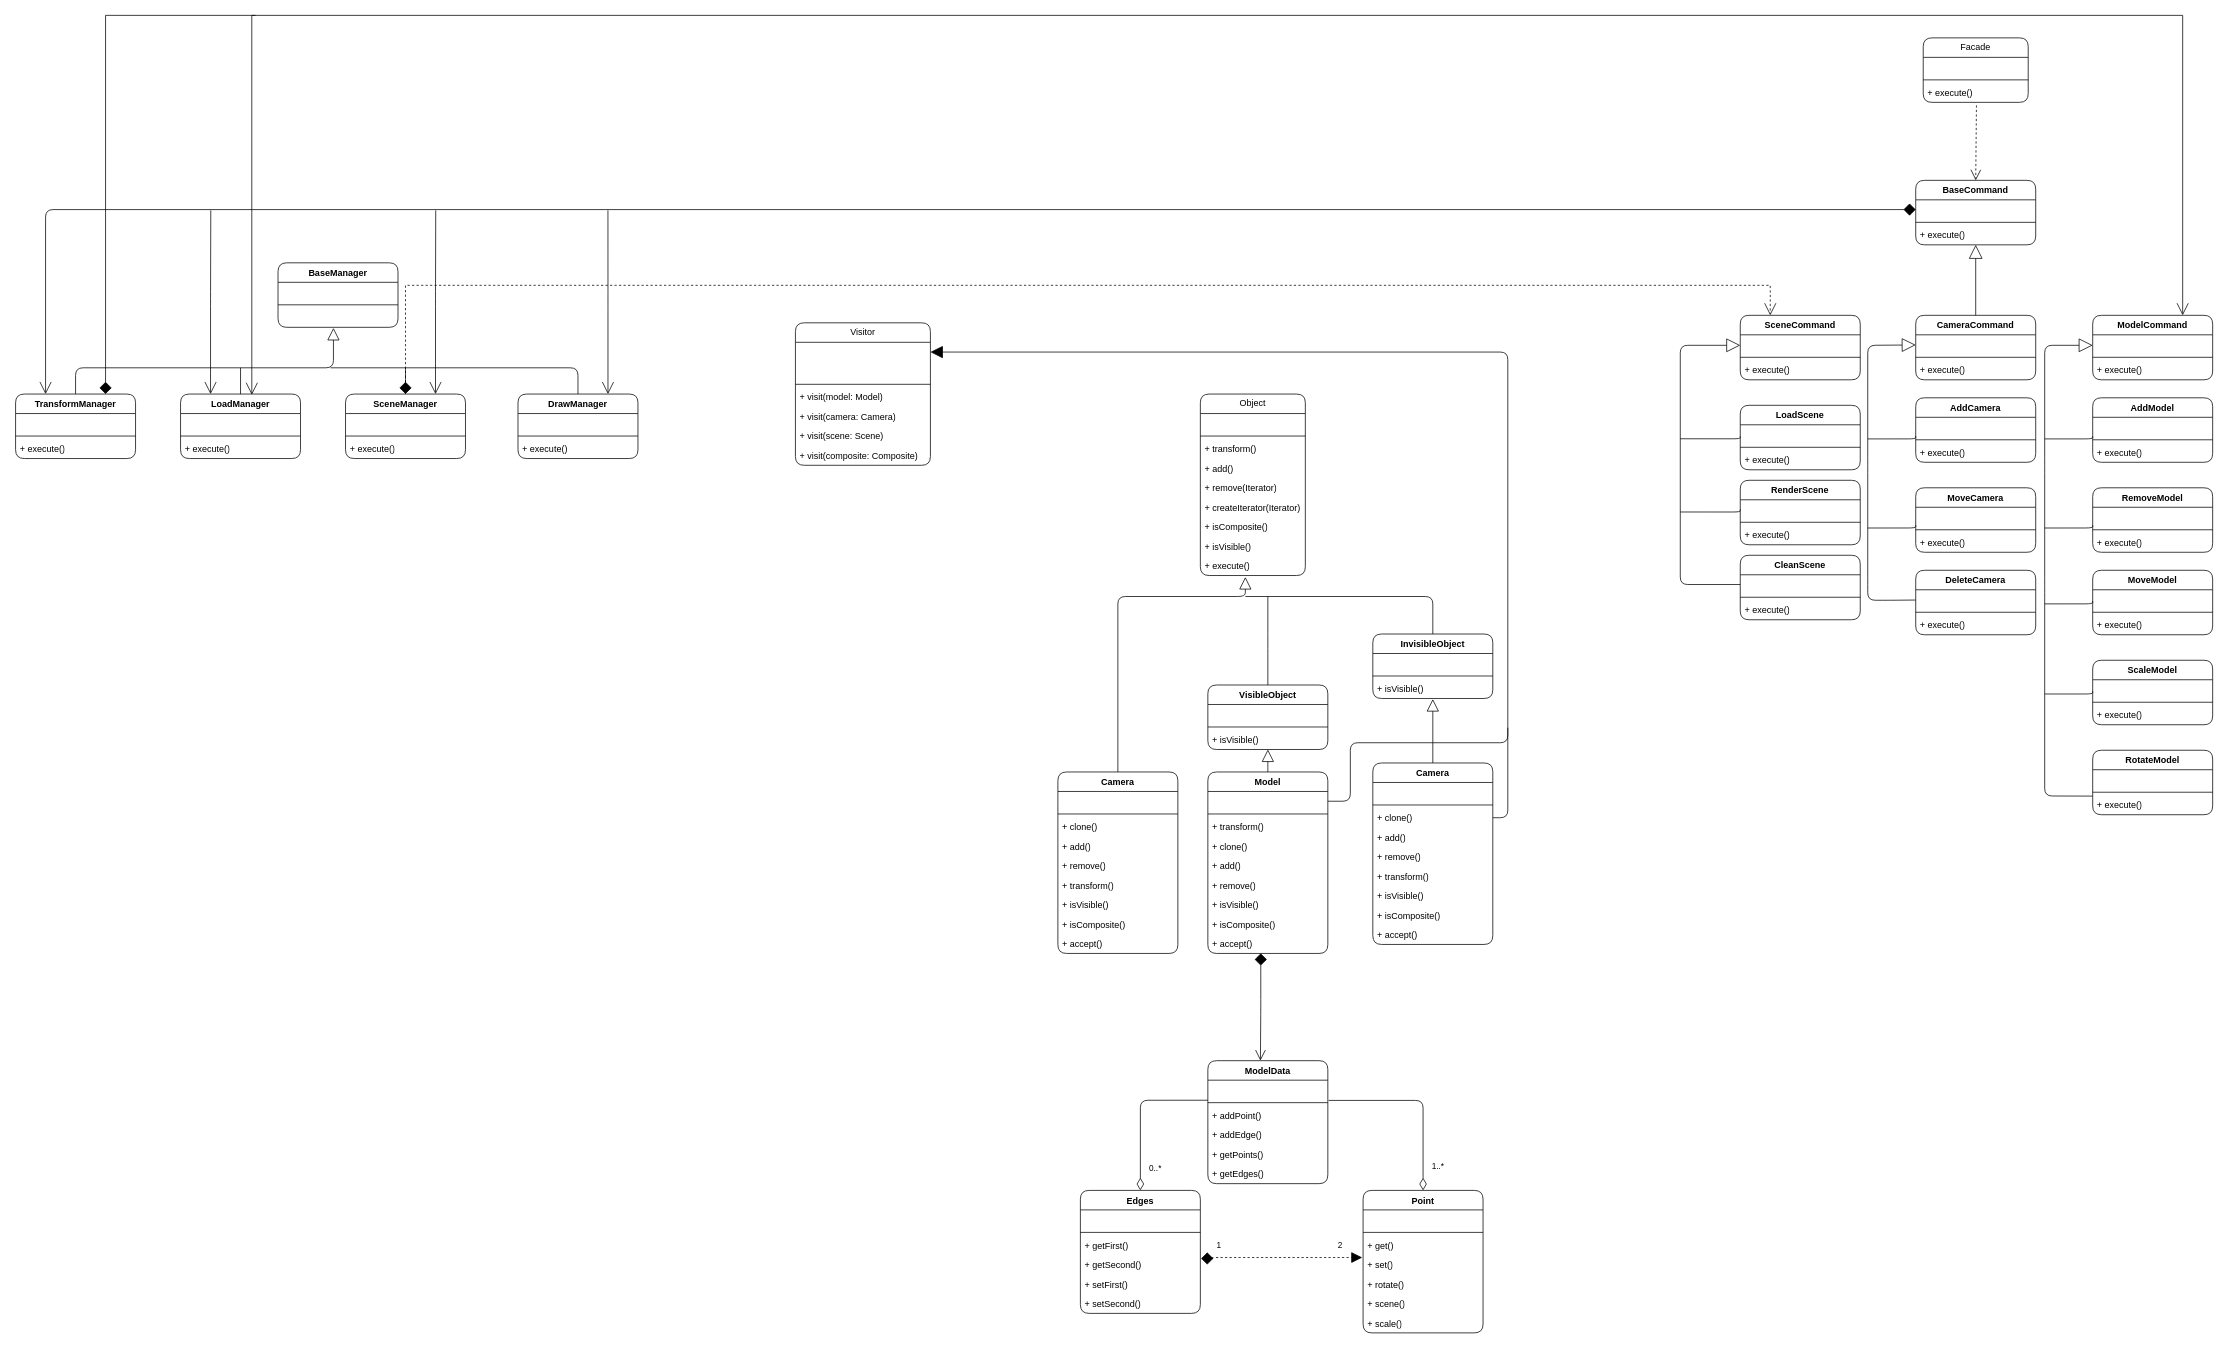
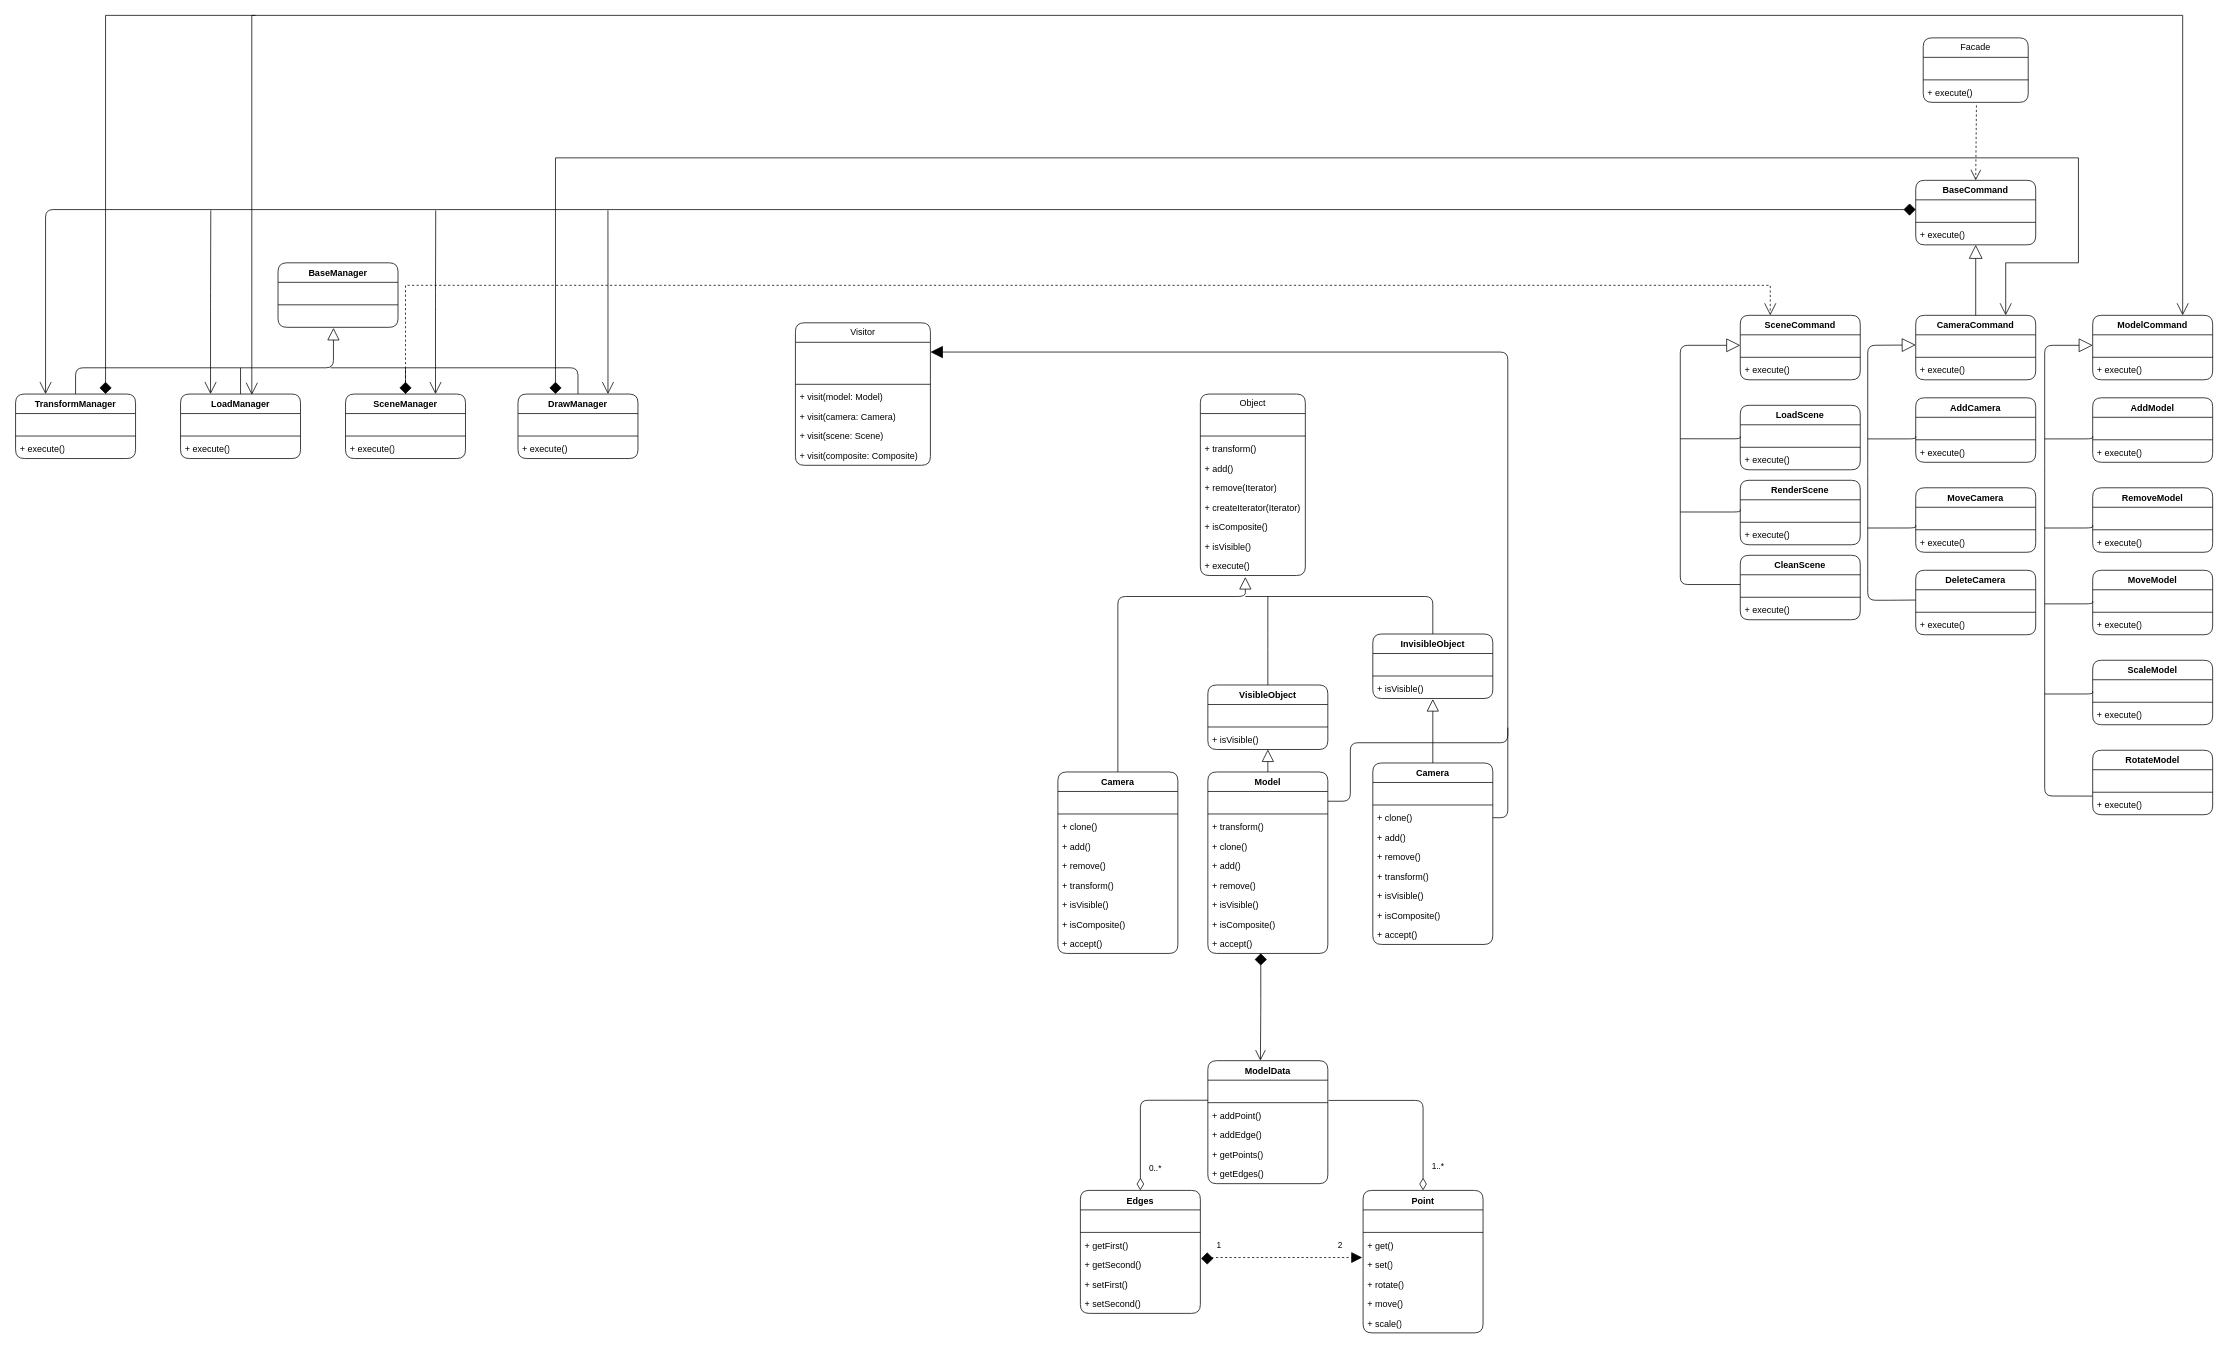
none -> (2072, 263)
(1389, 1305) -> (1387, 1305)
